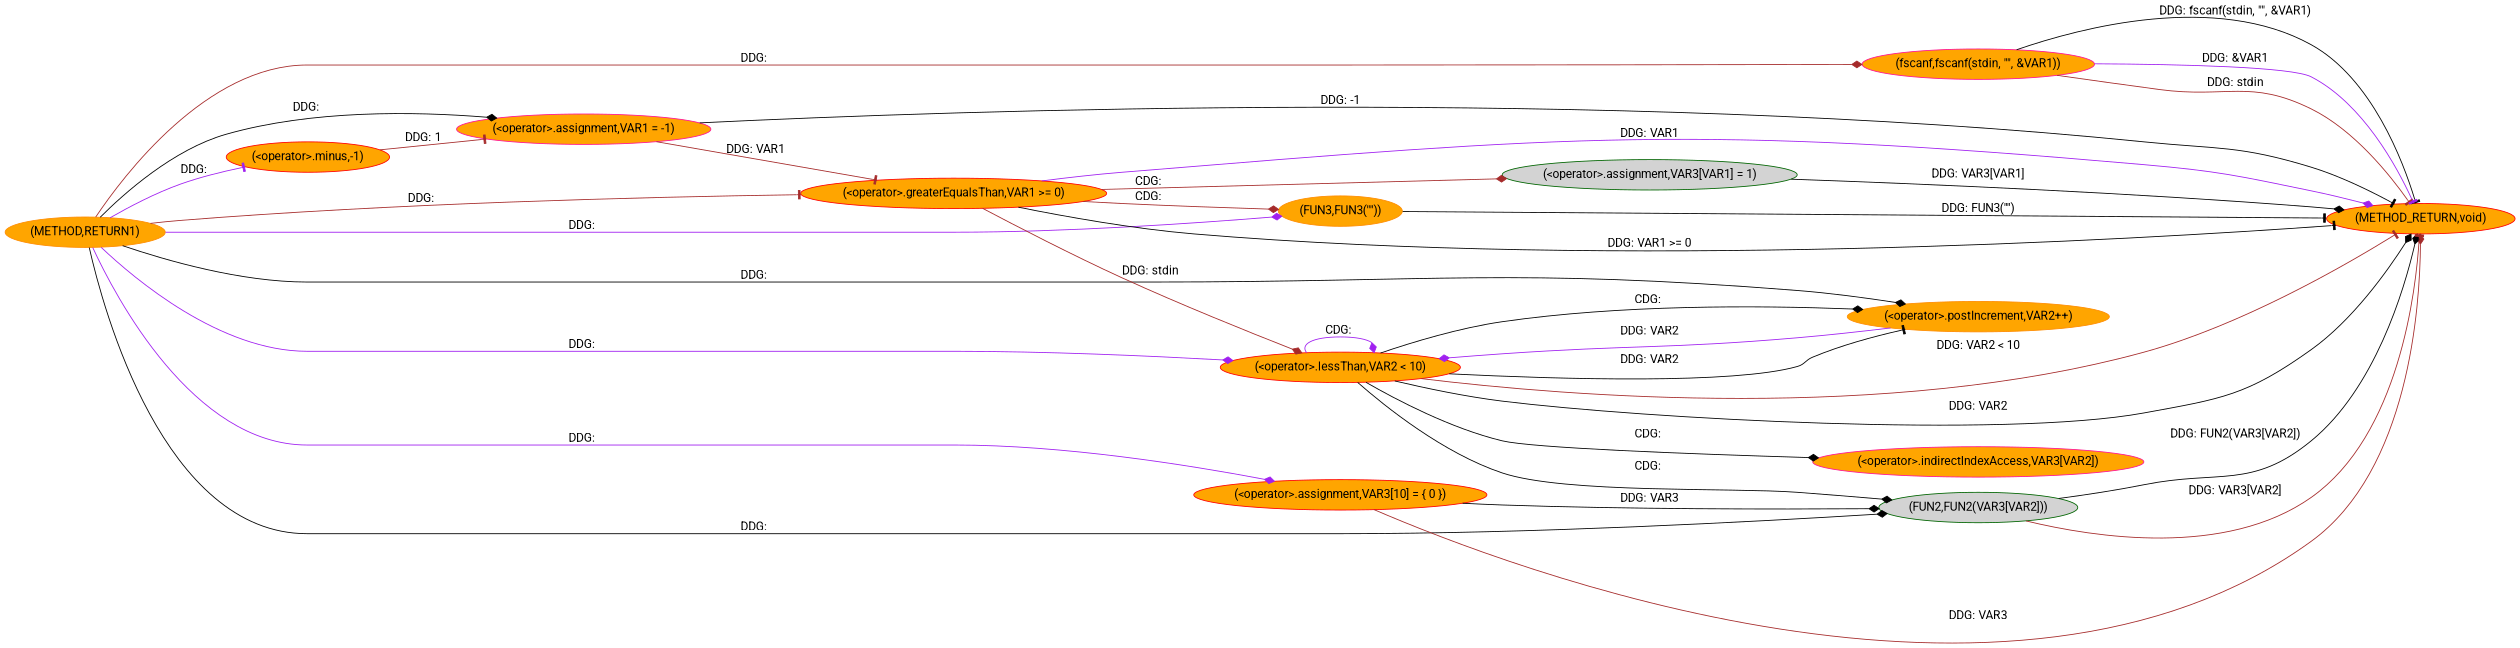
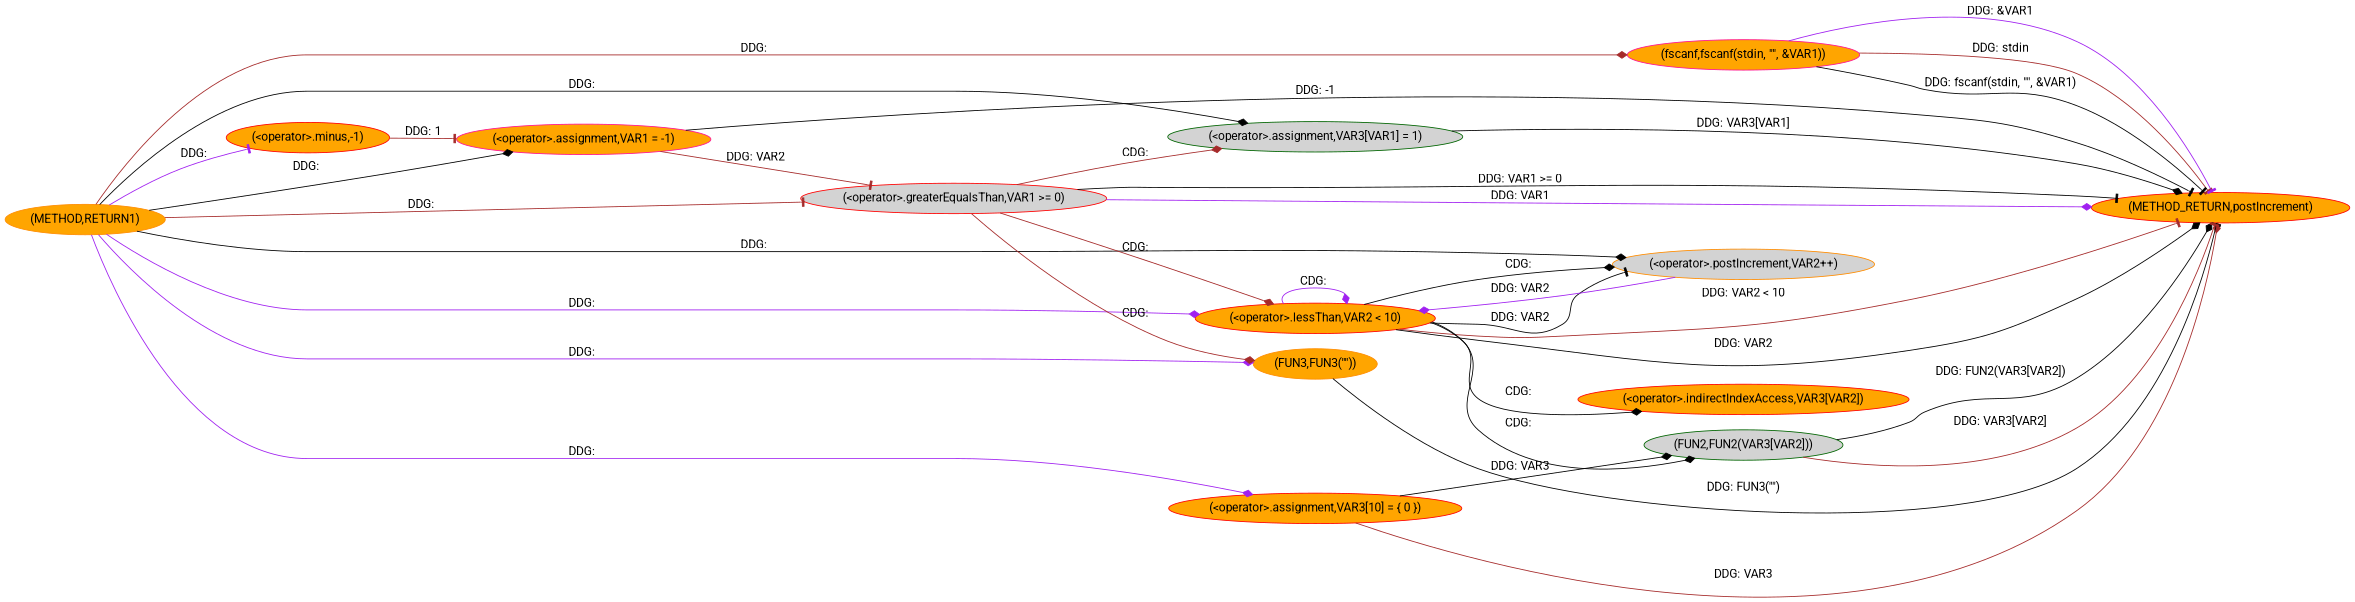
(756, 150) -> (756, 157)
(954, 193) -> (954, 198)
(2421, 219) -> (2221, 208)
(1150, 271) -> (1137, 248)
(1978, 317) -> (1744, 264)
(1978, 462) -> (1744, 399)
(900, 534) -> (652, 91)
